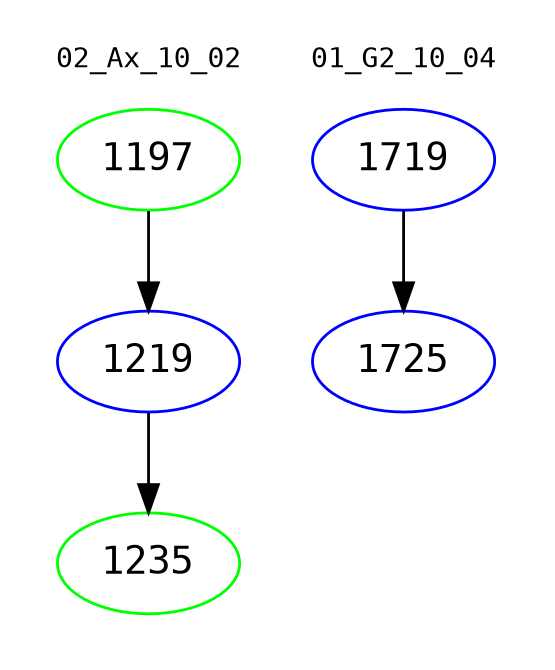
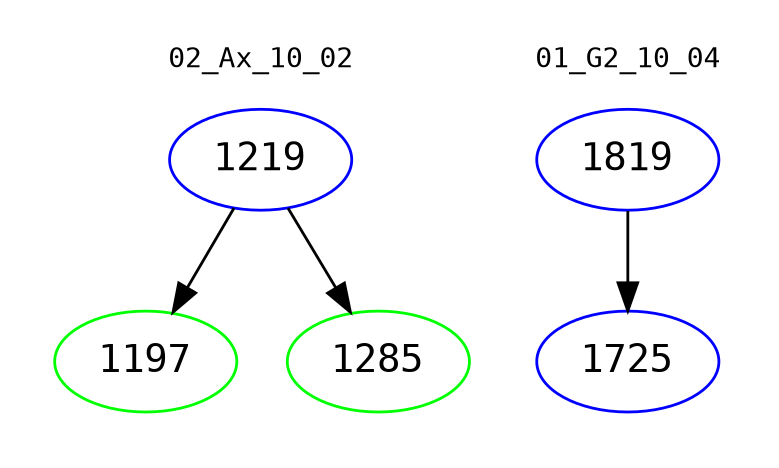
(404, 160) -> (628, 160)
(149, 247) -> (211, 248)
(149, 563) -> (378, 362)
